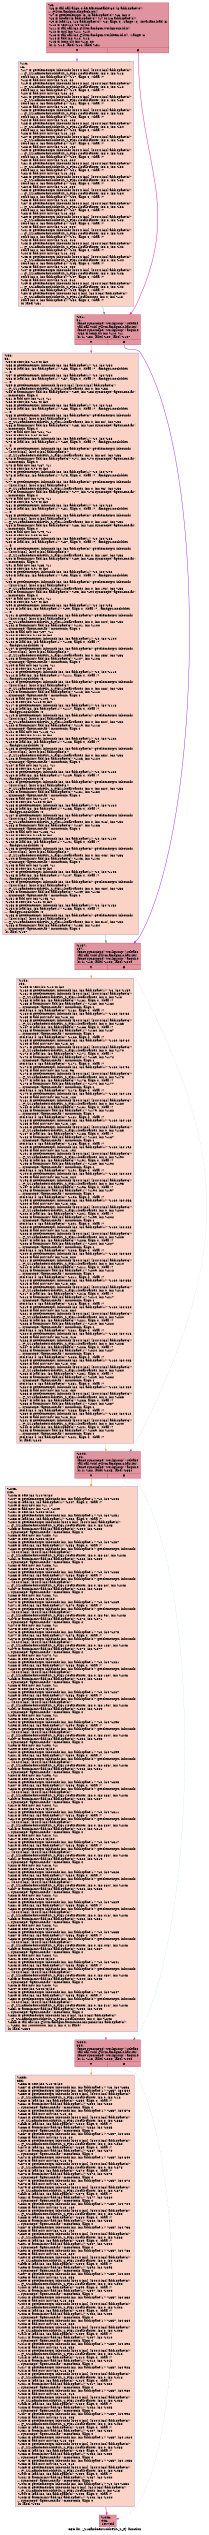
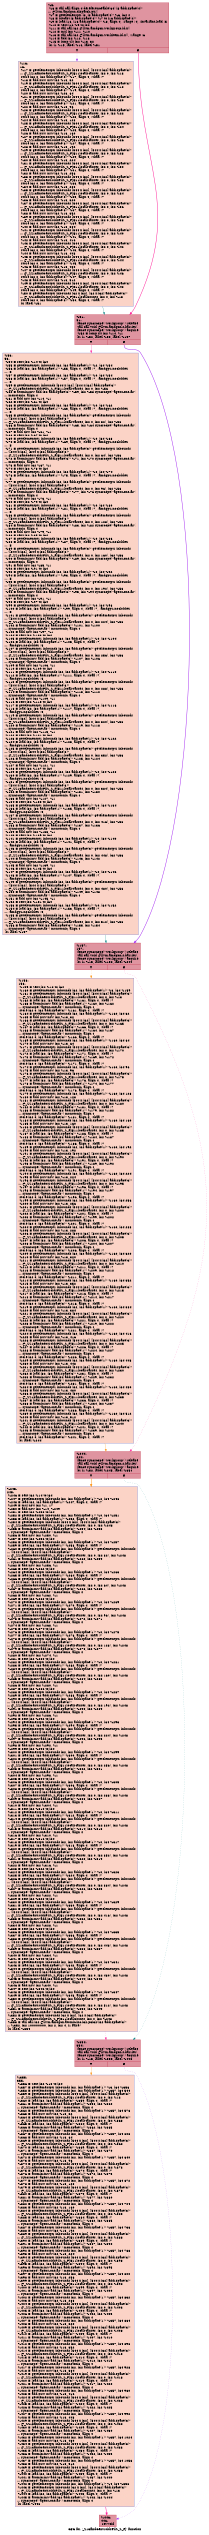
(46, 1044) -> (46, 1044)
